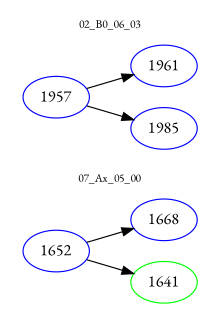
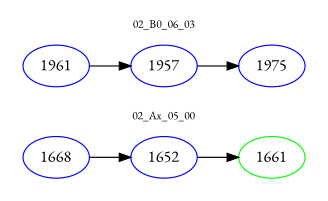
(104, 83) -> (104, 66)
(164, 128) -> (272, 66)
(110, 179) -> (164, 116)
(104, 237) -> (104, 157)
(164, 282) -> (272, 157)
